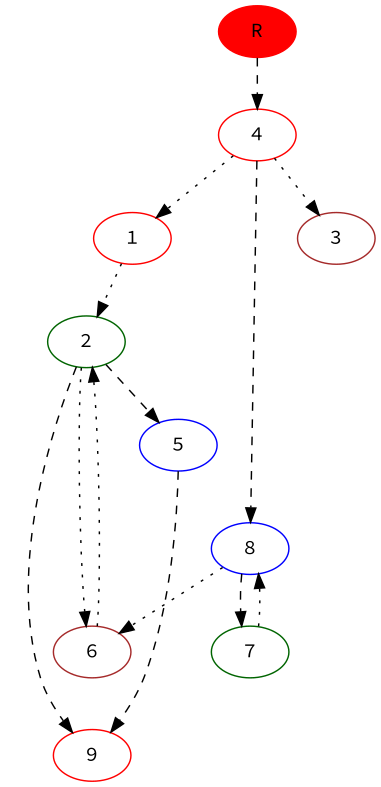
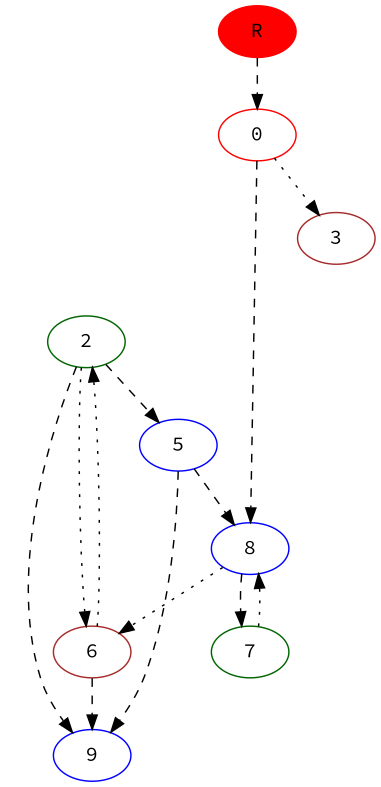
(257, 135) -> (257, 135)
(132, 238) -> none
none -> (210, 491)
none -> (92, 697)
(92, 755) -> (92, 755)
